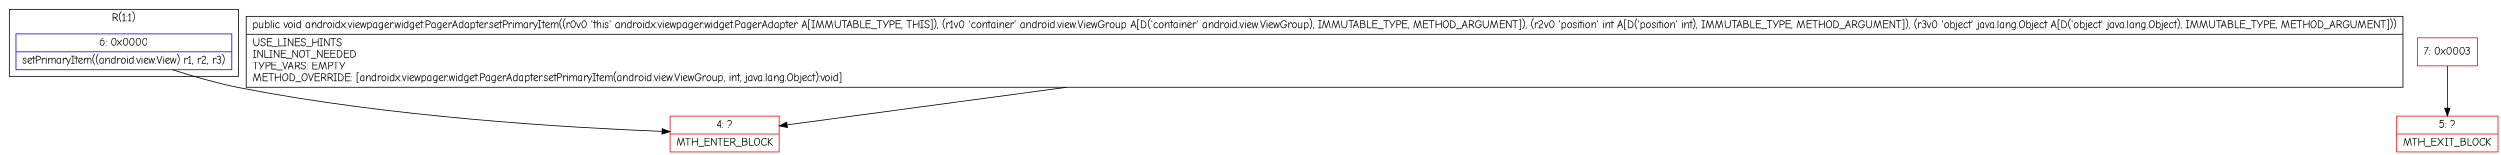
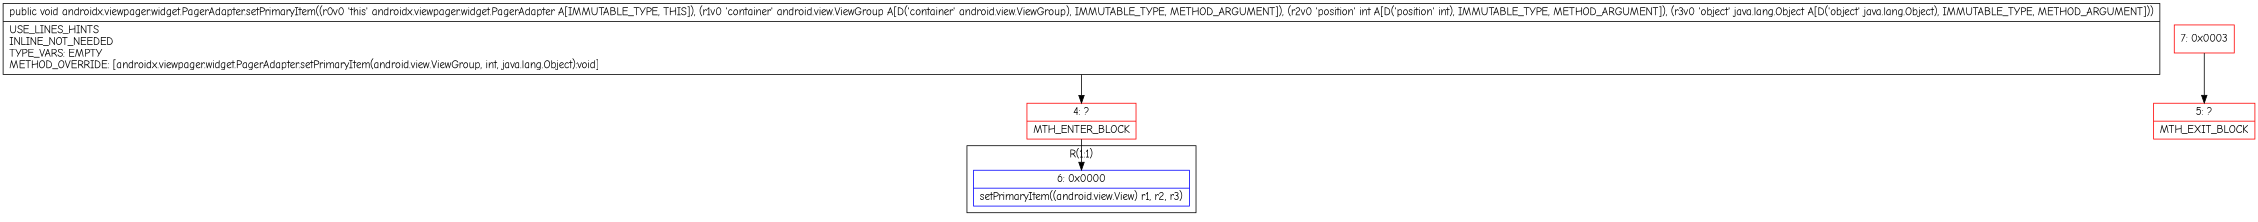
(416, 114) -> (1081, 151)
